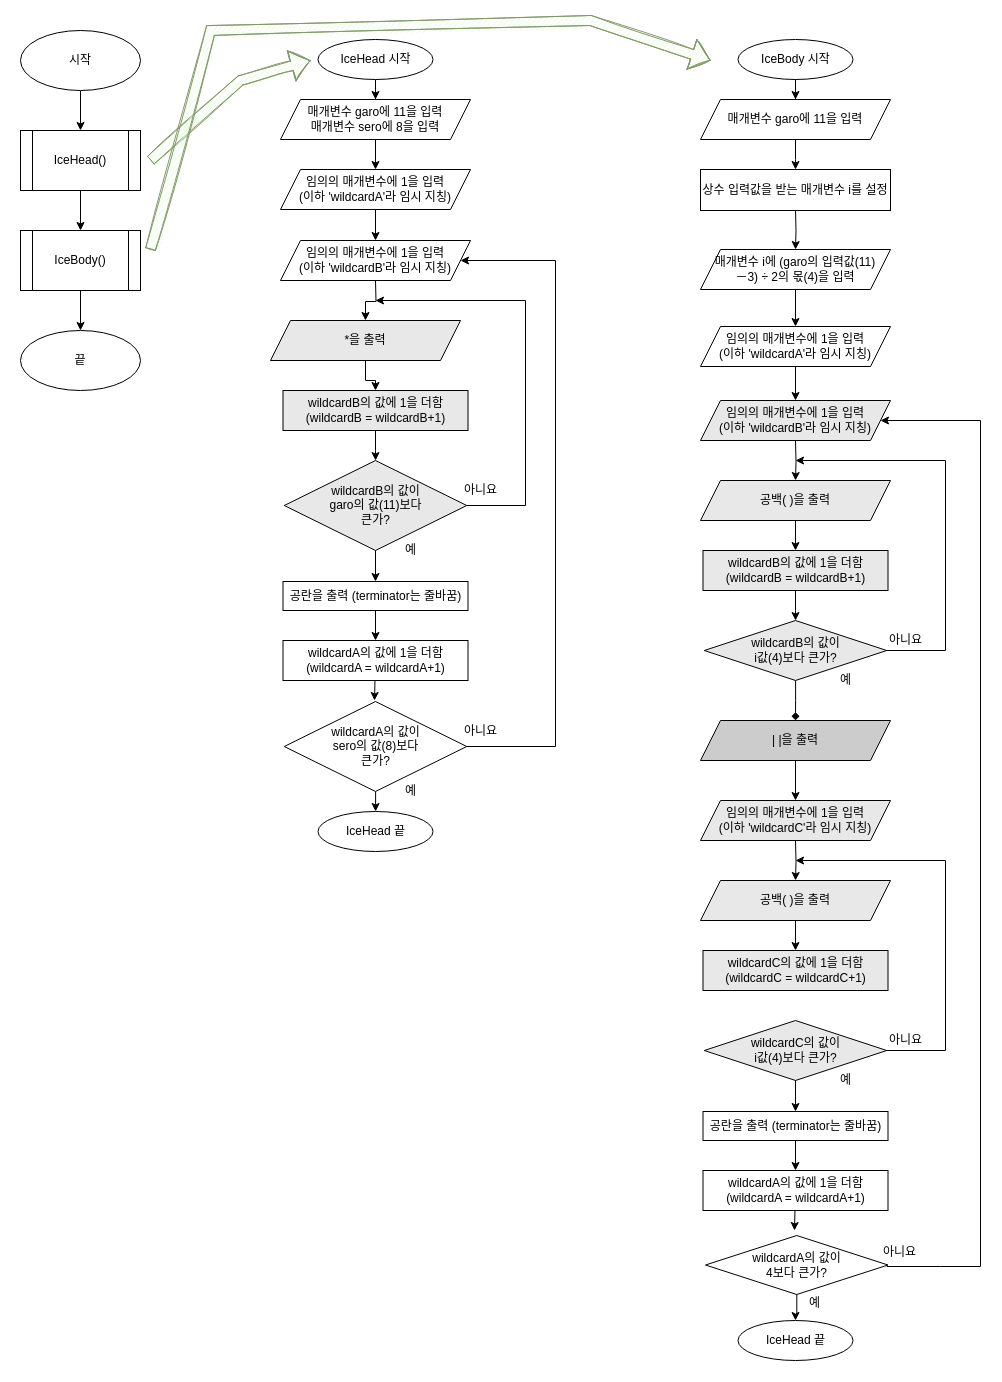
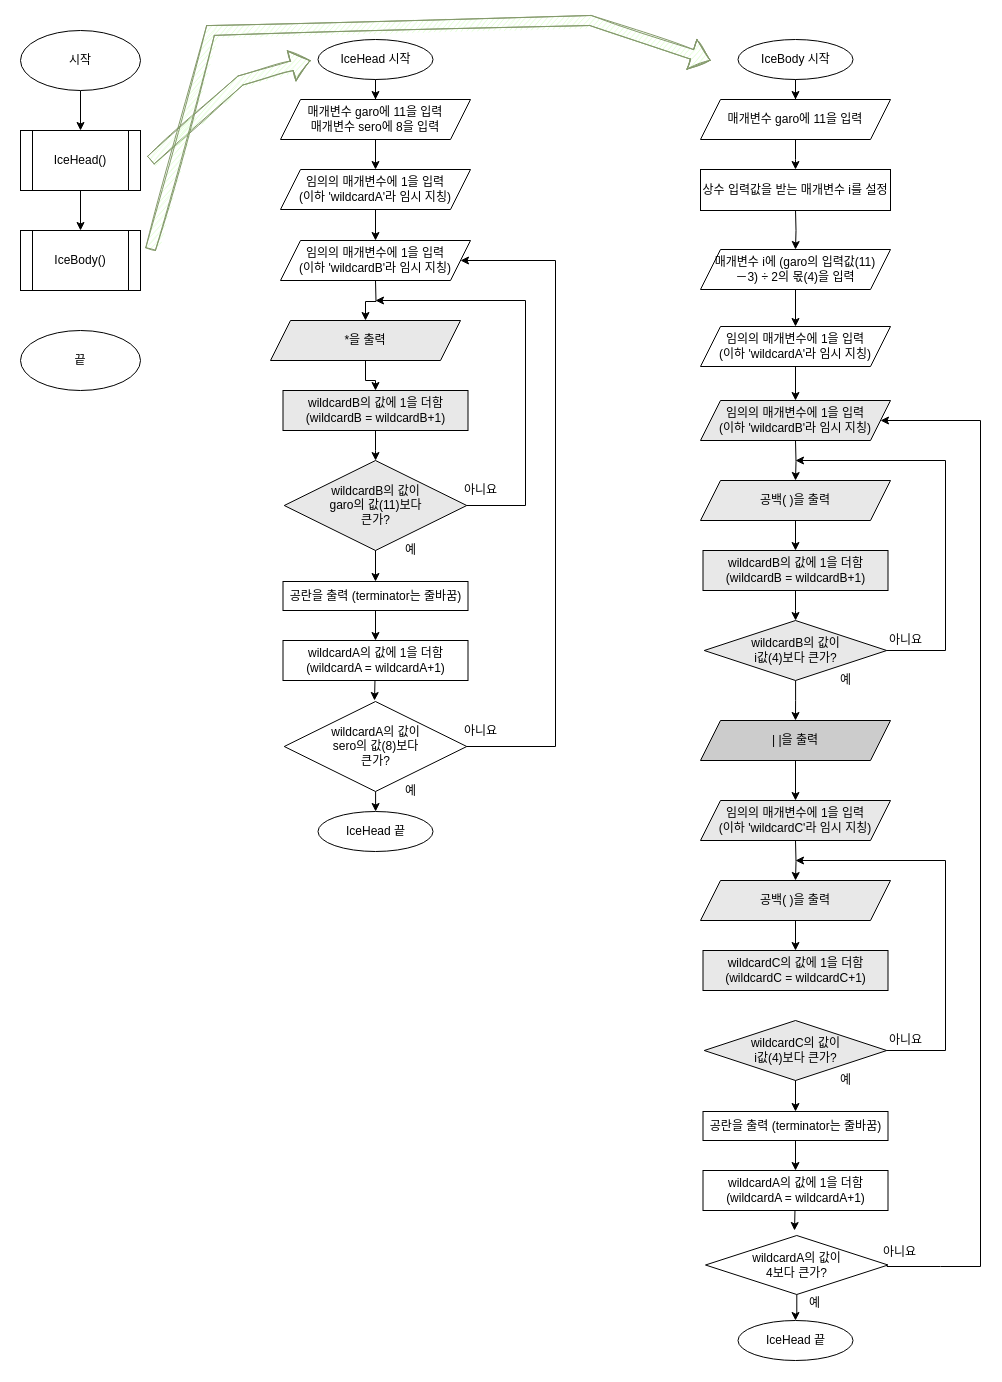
(81, 307) -> none
(796, 711) -> (796, 712)
